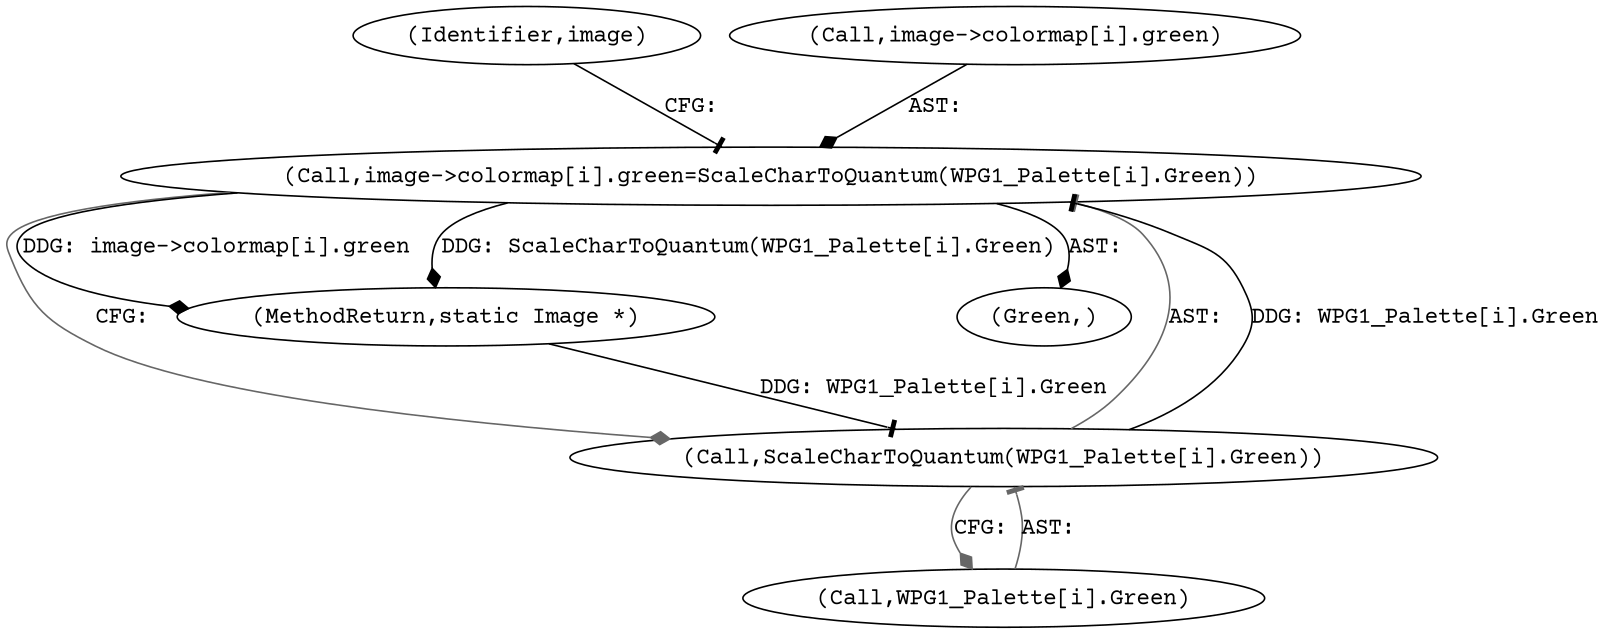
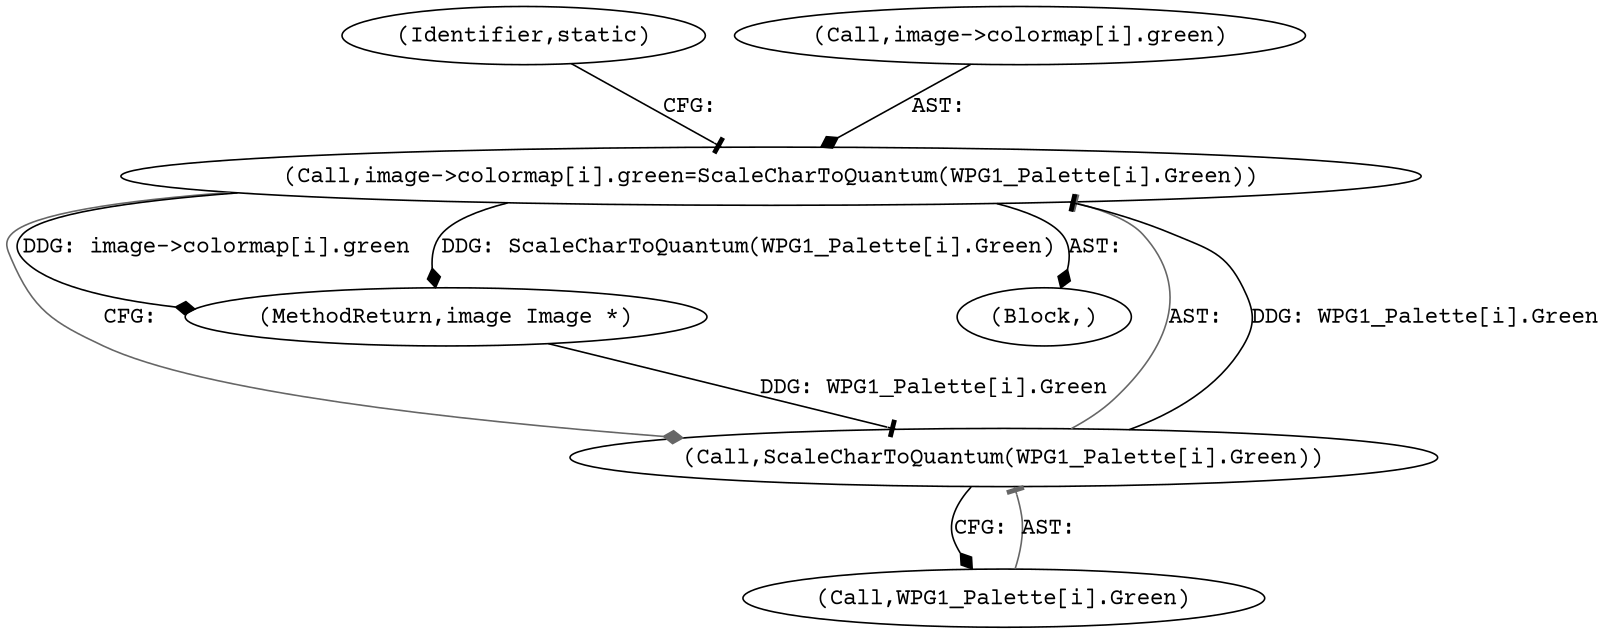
(527, 36) -> (524, 36)
(446, 317) -> (446, 317)
(1044, 317) -> (1044, 317)
(953, 518) -> (953, 518)
